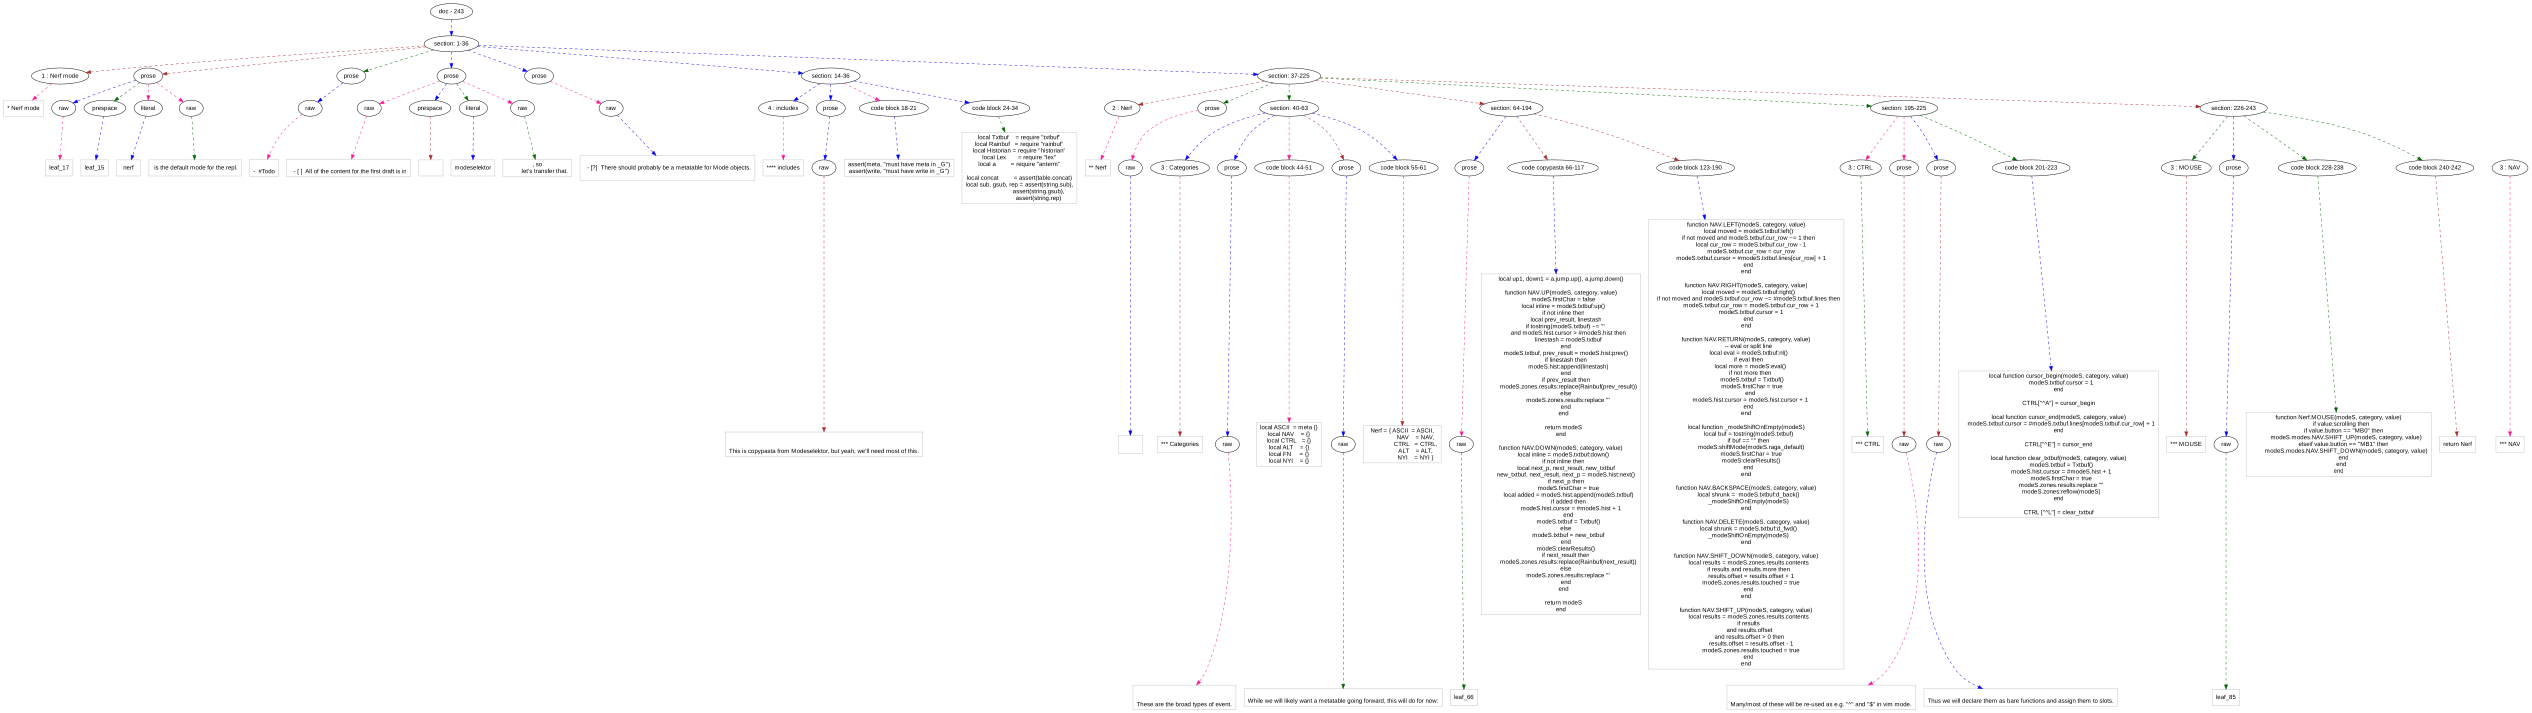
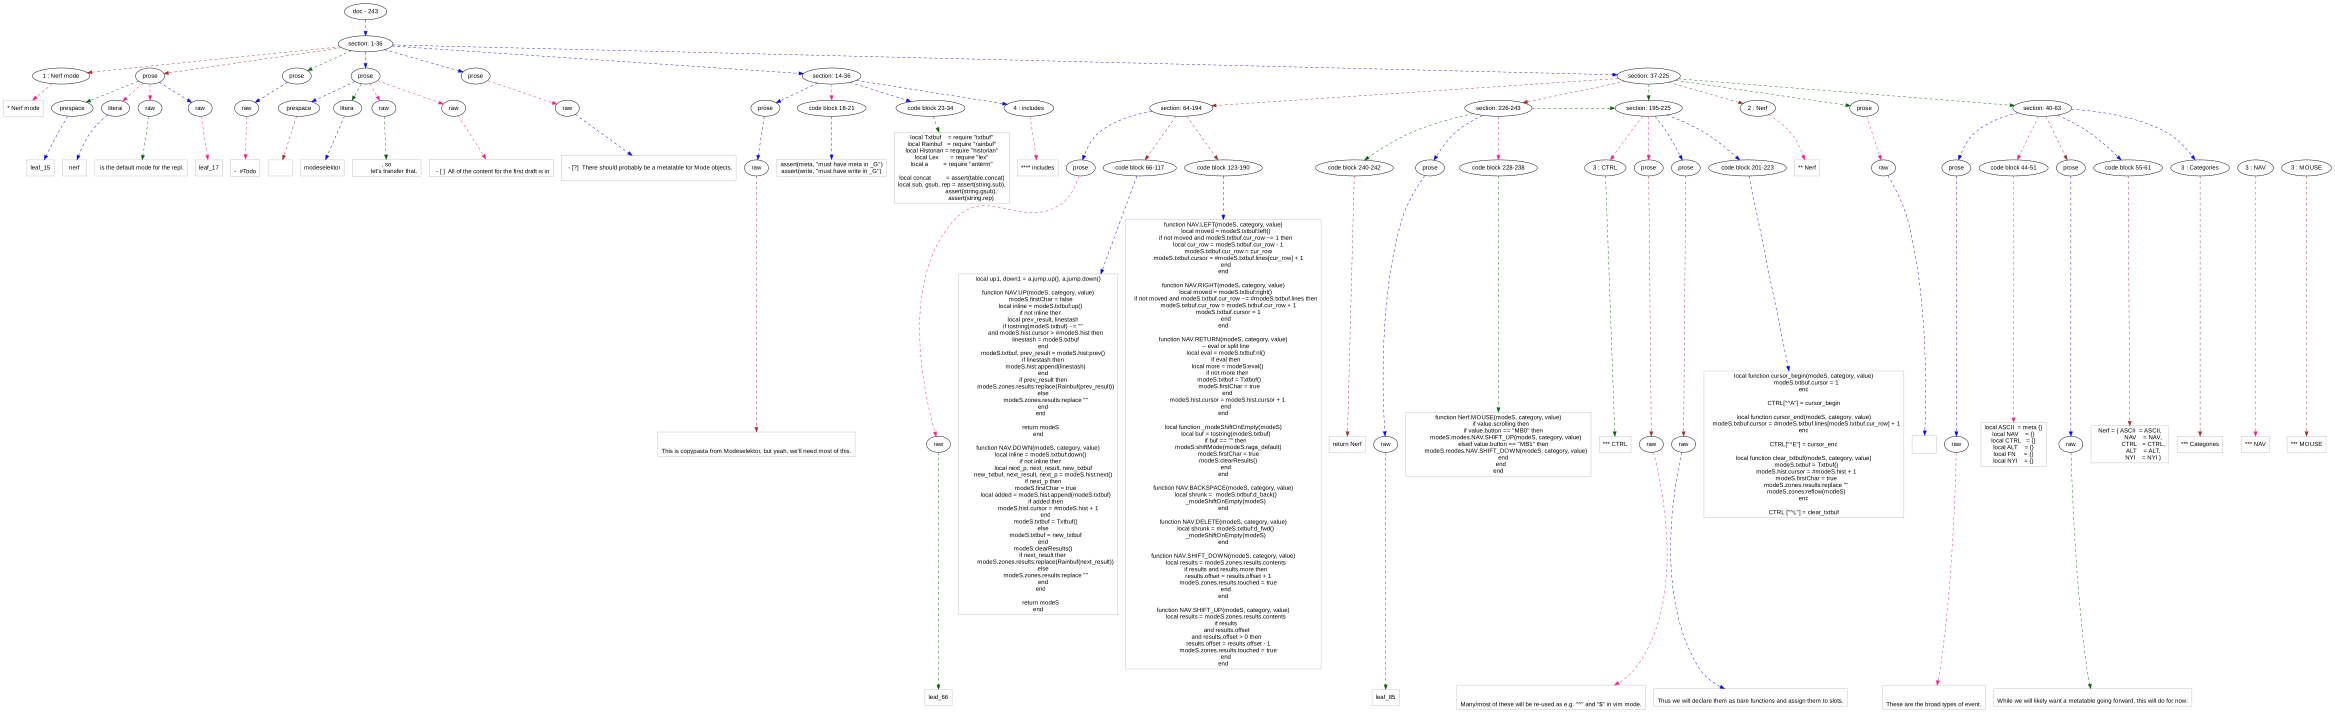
(995, 108) -> (930, 108)
(1967, 136) -> (1704, 132)
(2211, 136) -> (1571, 108)
(2274, 137) -> (1498, 136)
(1553, 168) -> (1140, 168)
